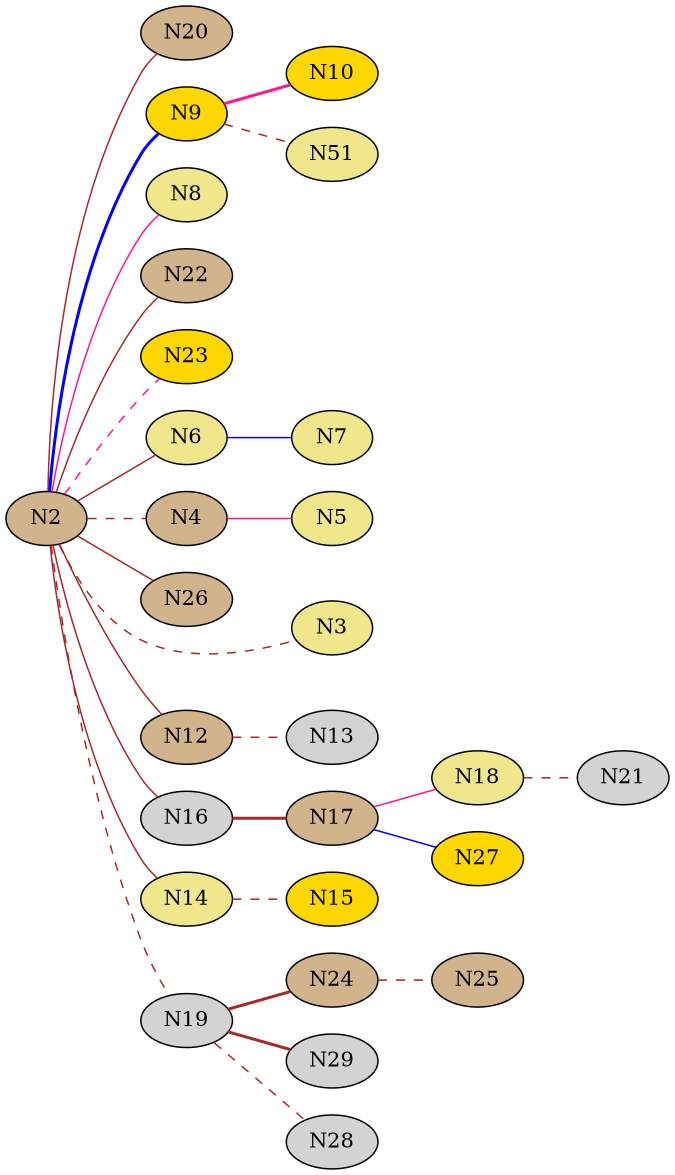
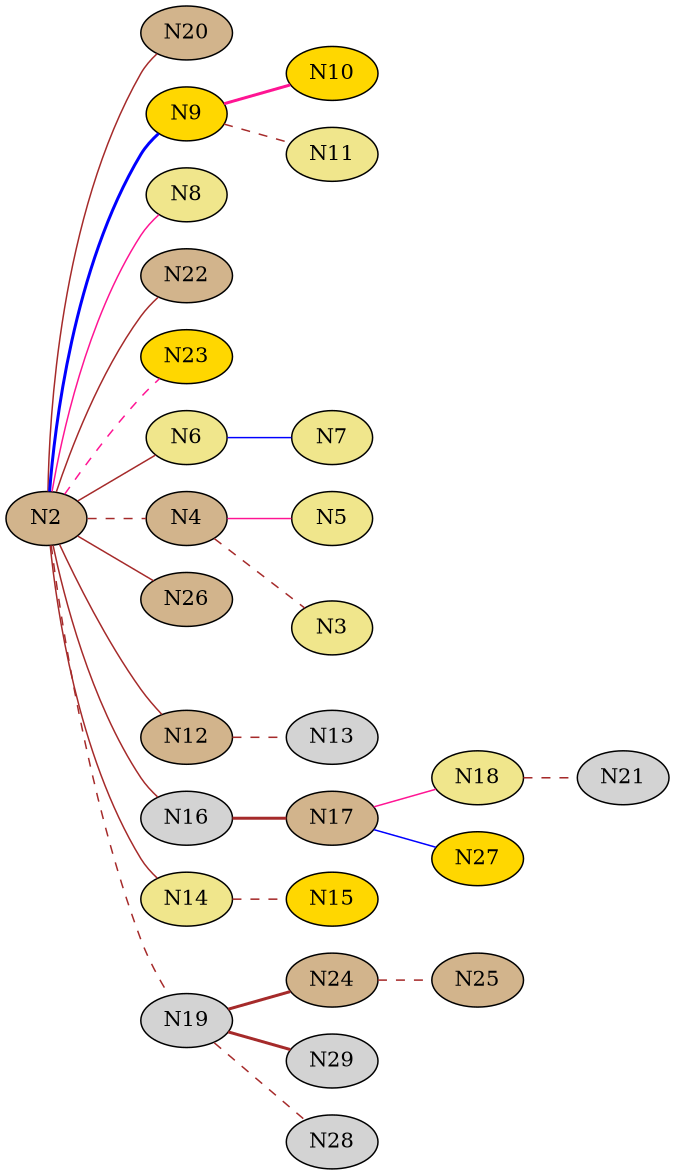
(332, 154) -> (332, 154)
(155, 645) -> (259, 573)
